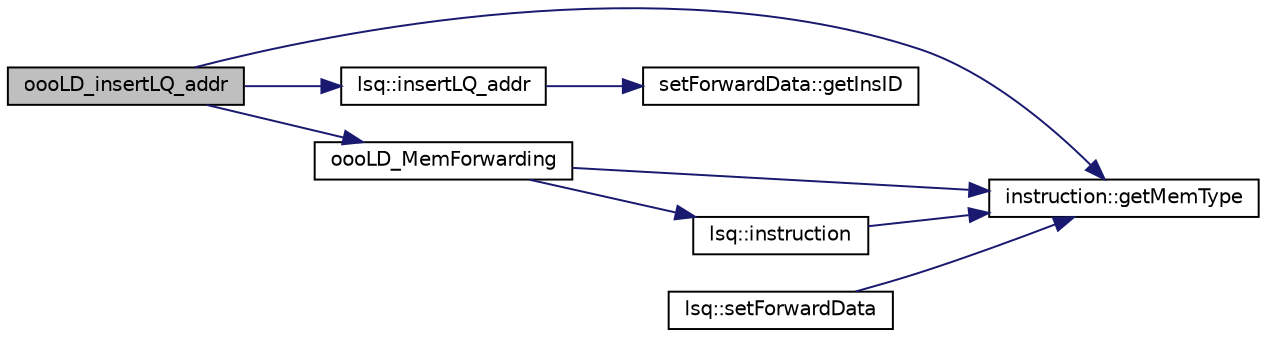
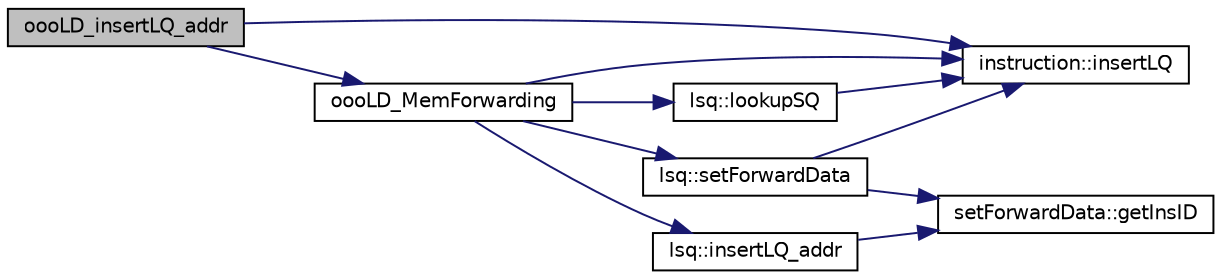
(283, 86) -> (571, 178)
none -> (590, 137)
none -> (893, 193)
(1124, 198) -> (1076, 65)
(781, 236) -> (755, 102)
